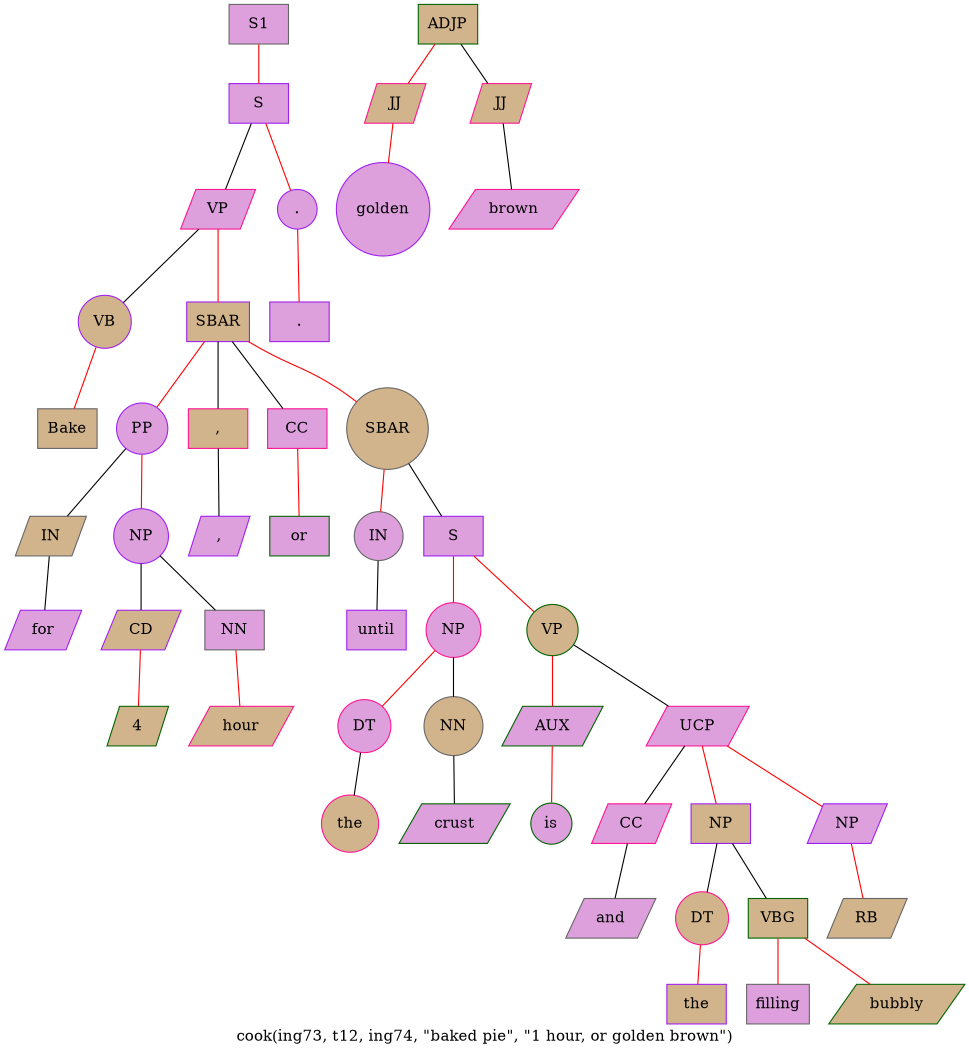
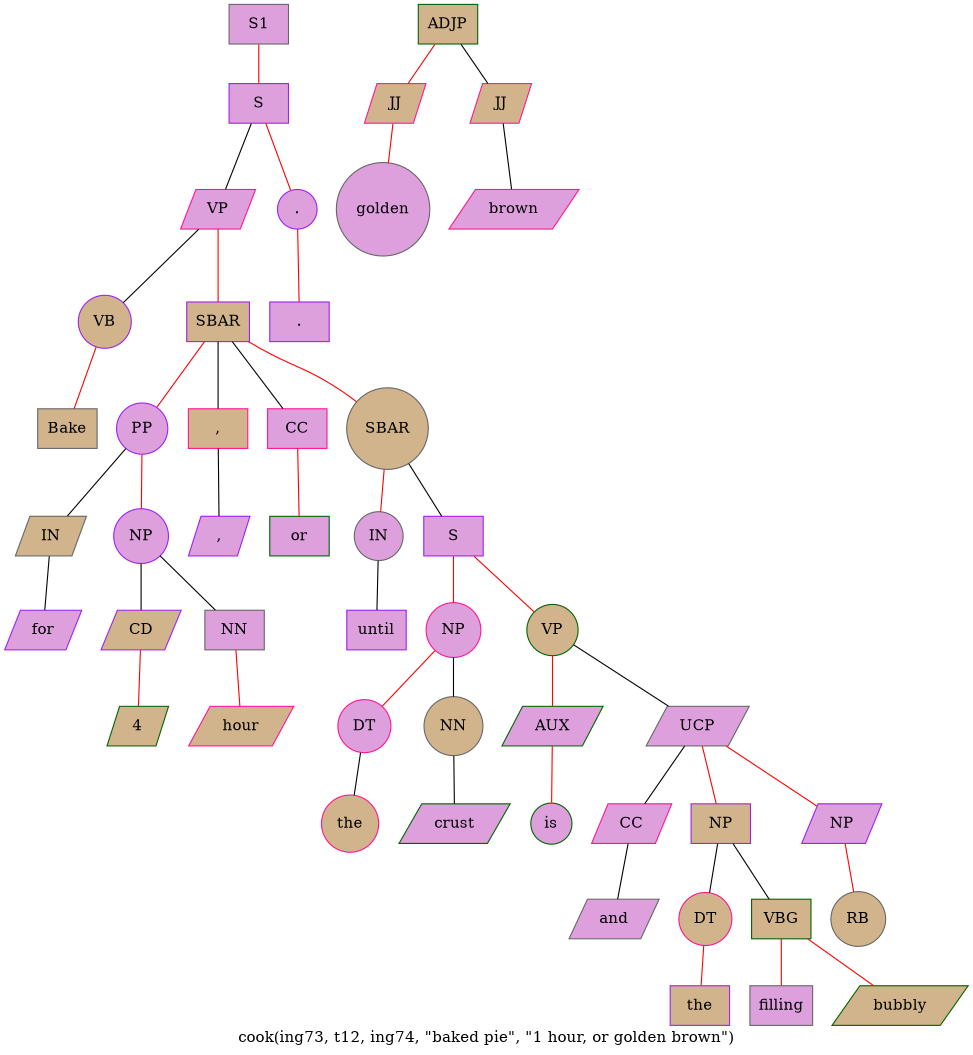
(383, 209) -> (383, 209)
(698, 726) -> (698, 726)
(867, 918) -> (858, 919)
